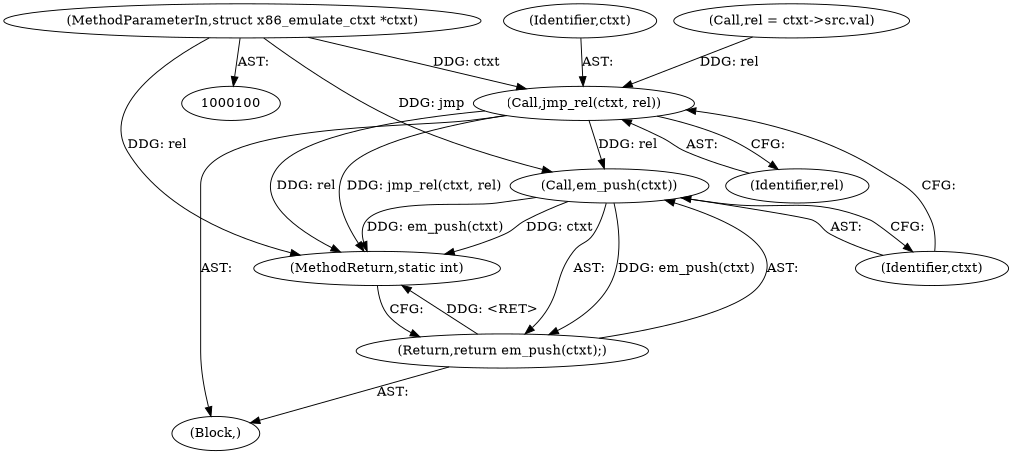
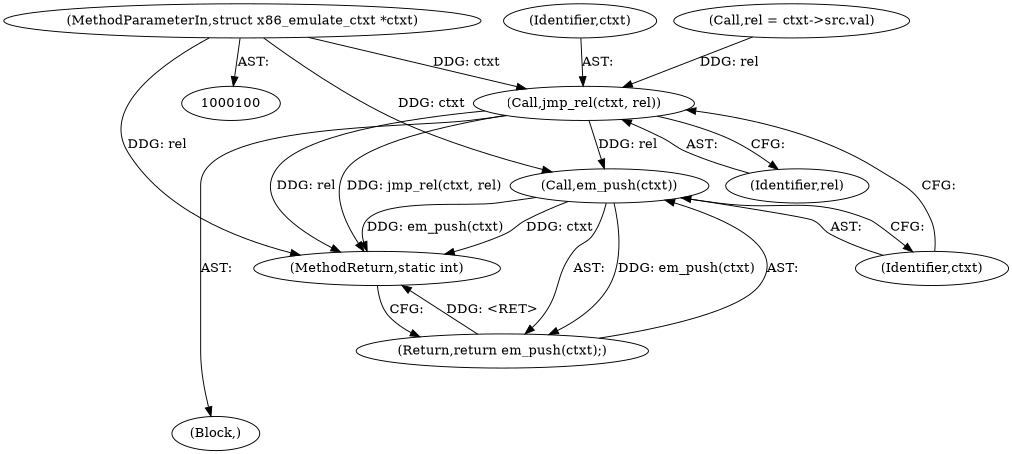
(432, 103) -> (432, 103)
(354, 394) -> none
